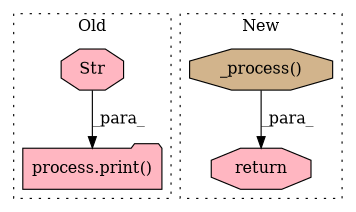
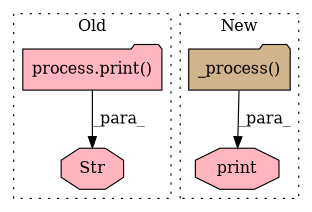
(261, 70) -> (239, 70)
(92, 113) -> (92, 113)
(261, 169) -> (237, 169)
